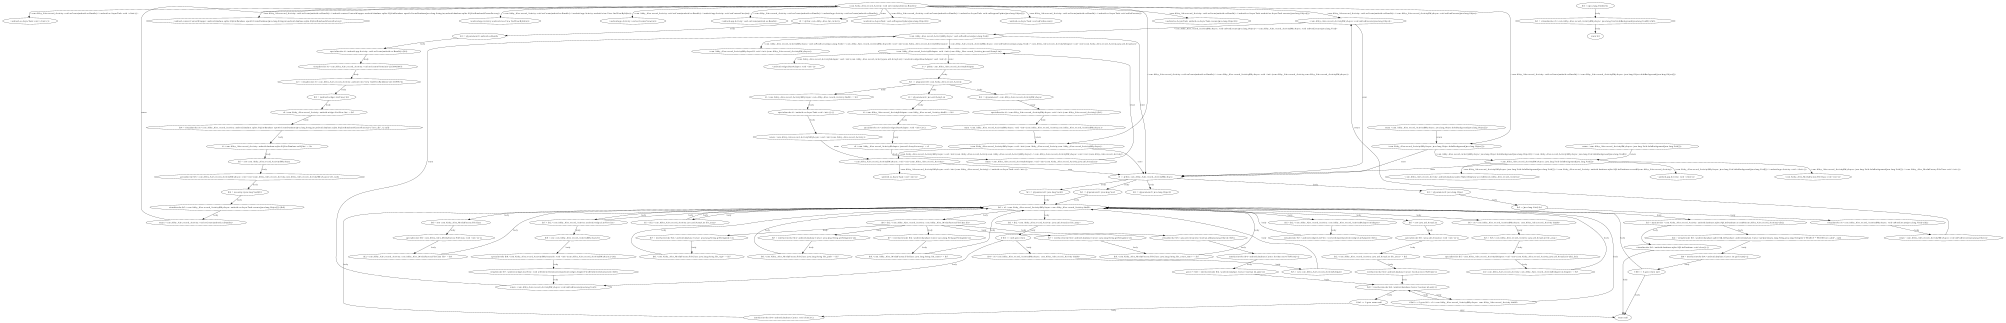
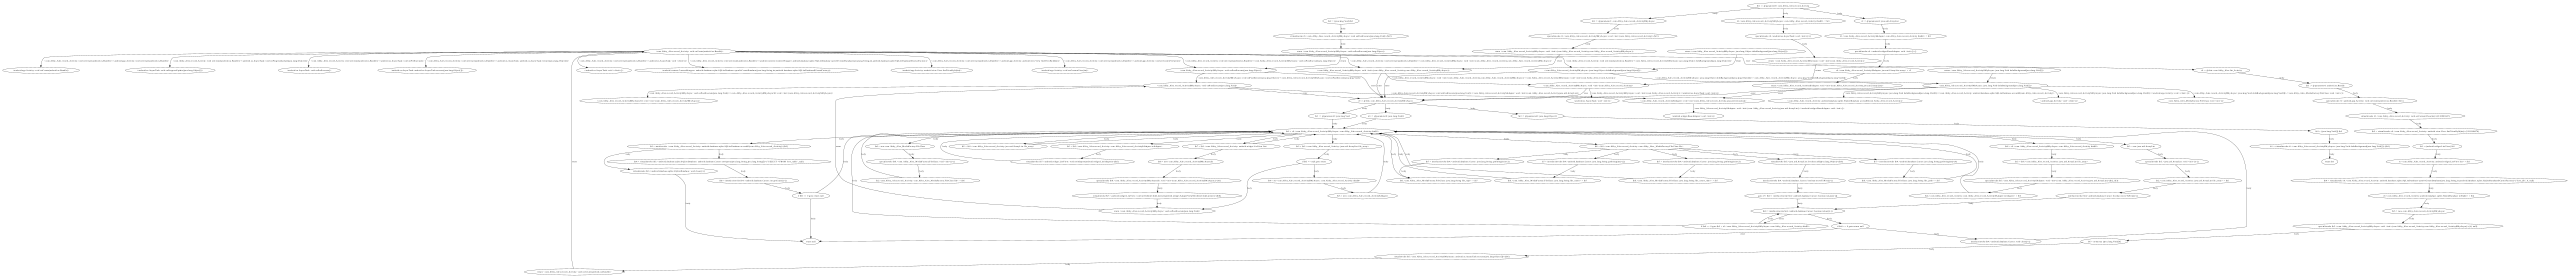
(948, 67) -> none
none -> (1936, 124)
(1445, 192) -> none
